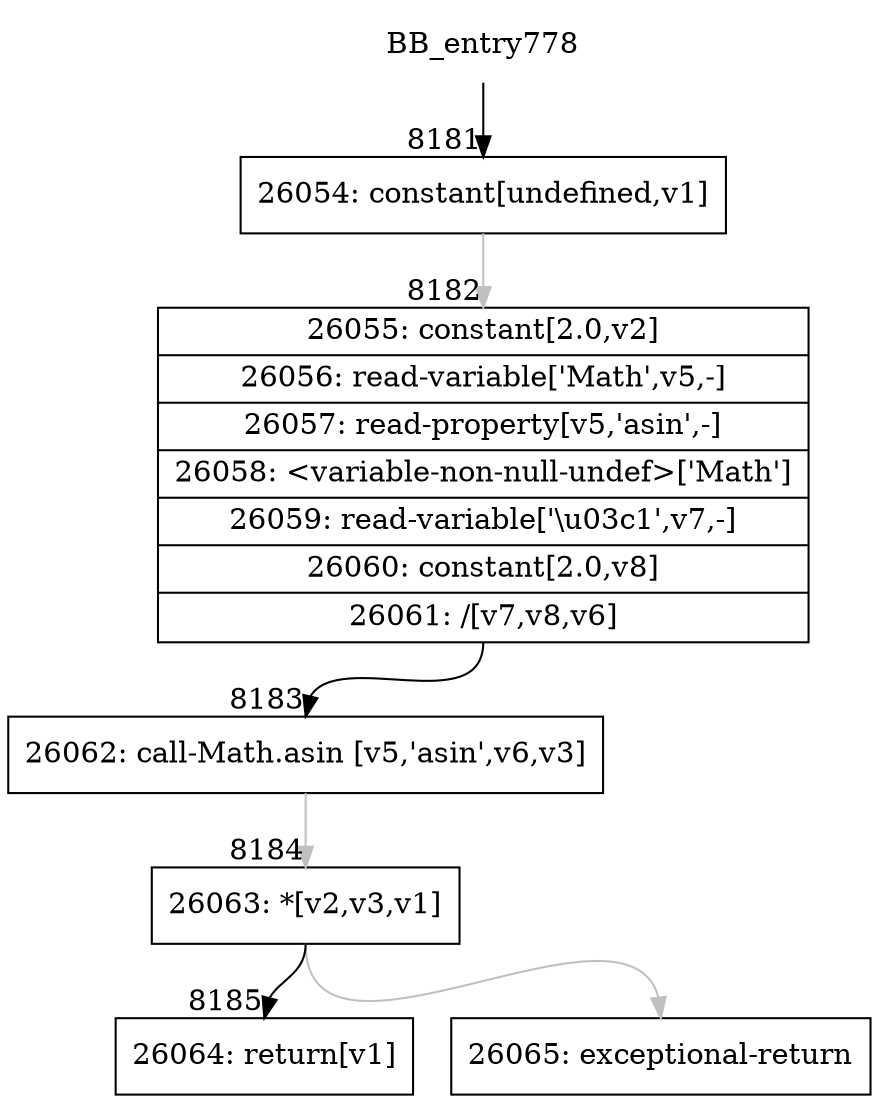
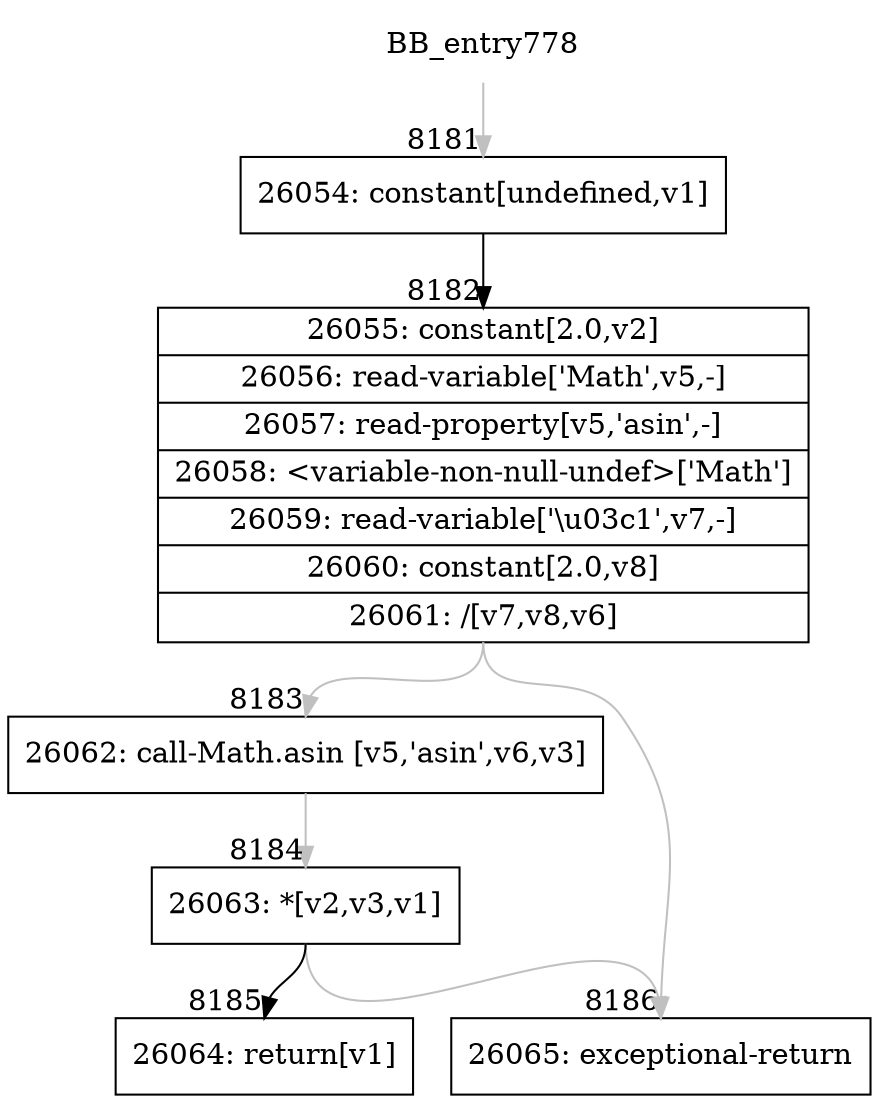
(483, 109) -> (483, 109)
(483, 260) -> (483, 260)
(405, 680) -> (405, 680)
none -> (651, 769)
